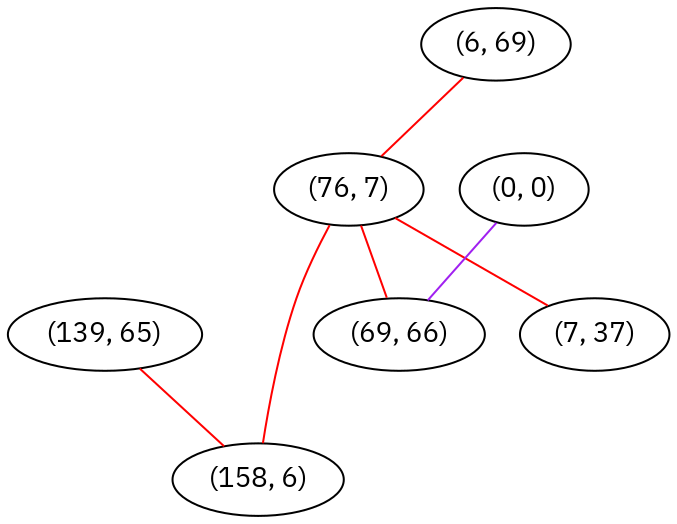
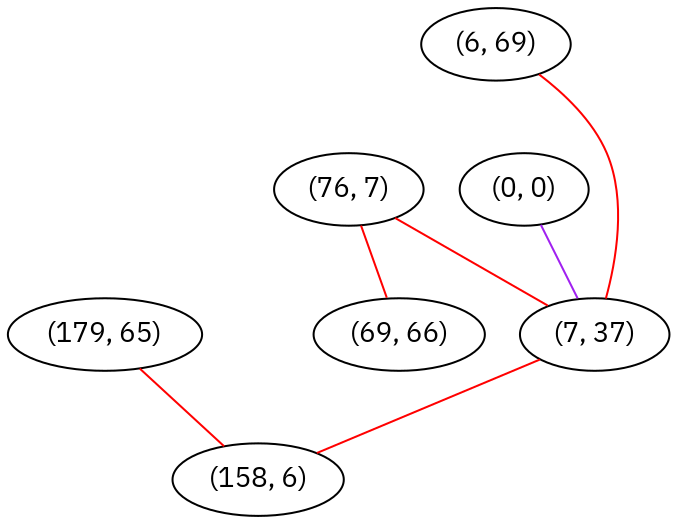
(422, 117) -> (613, 174)
(455, 269) -> (559, 262)
(286, 331) -> (428, 406)
(105, 335) -> (105, 335)
